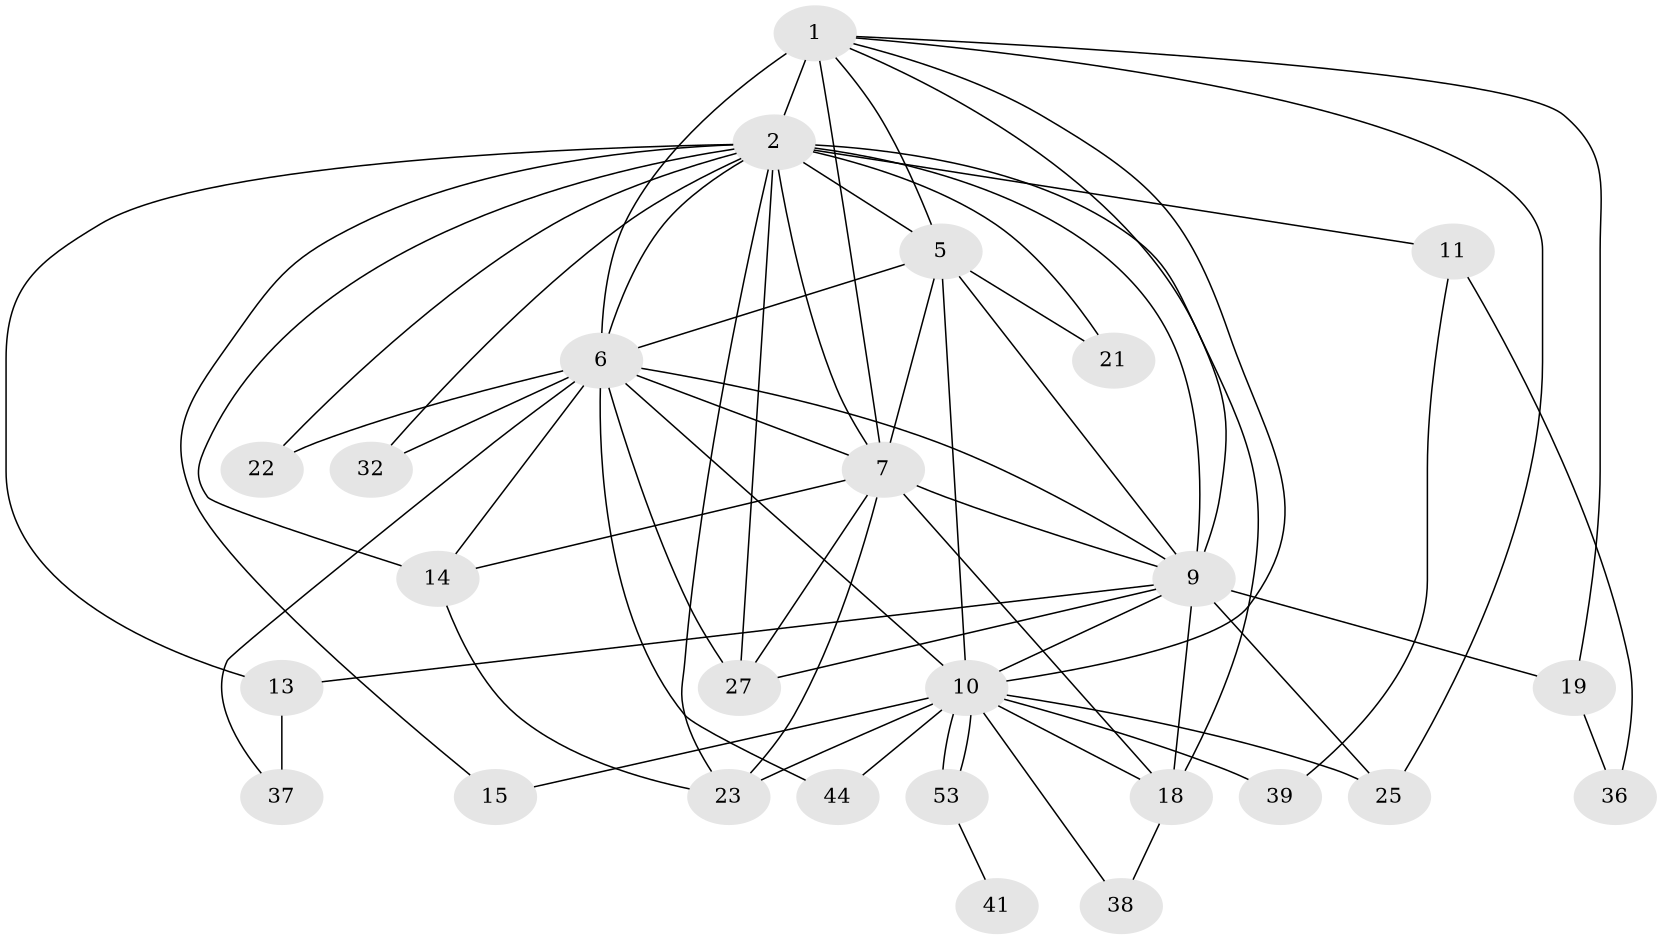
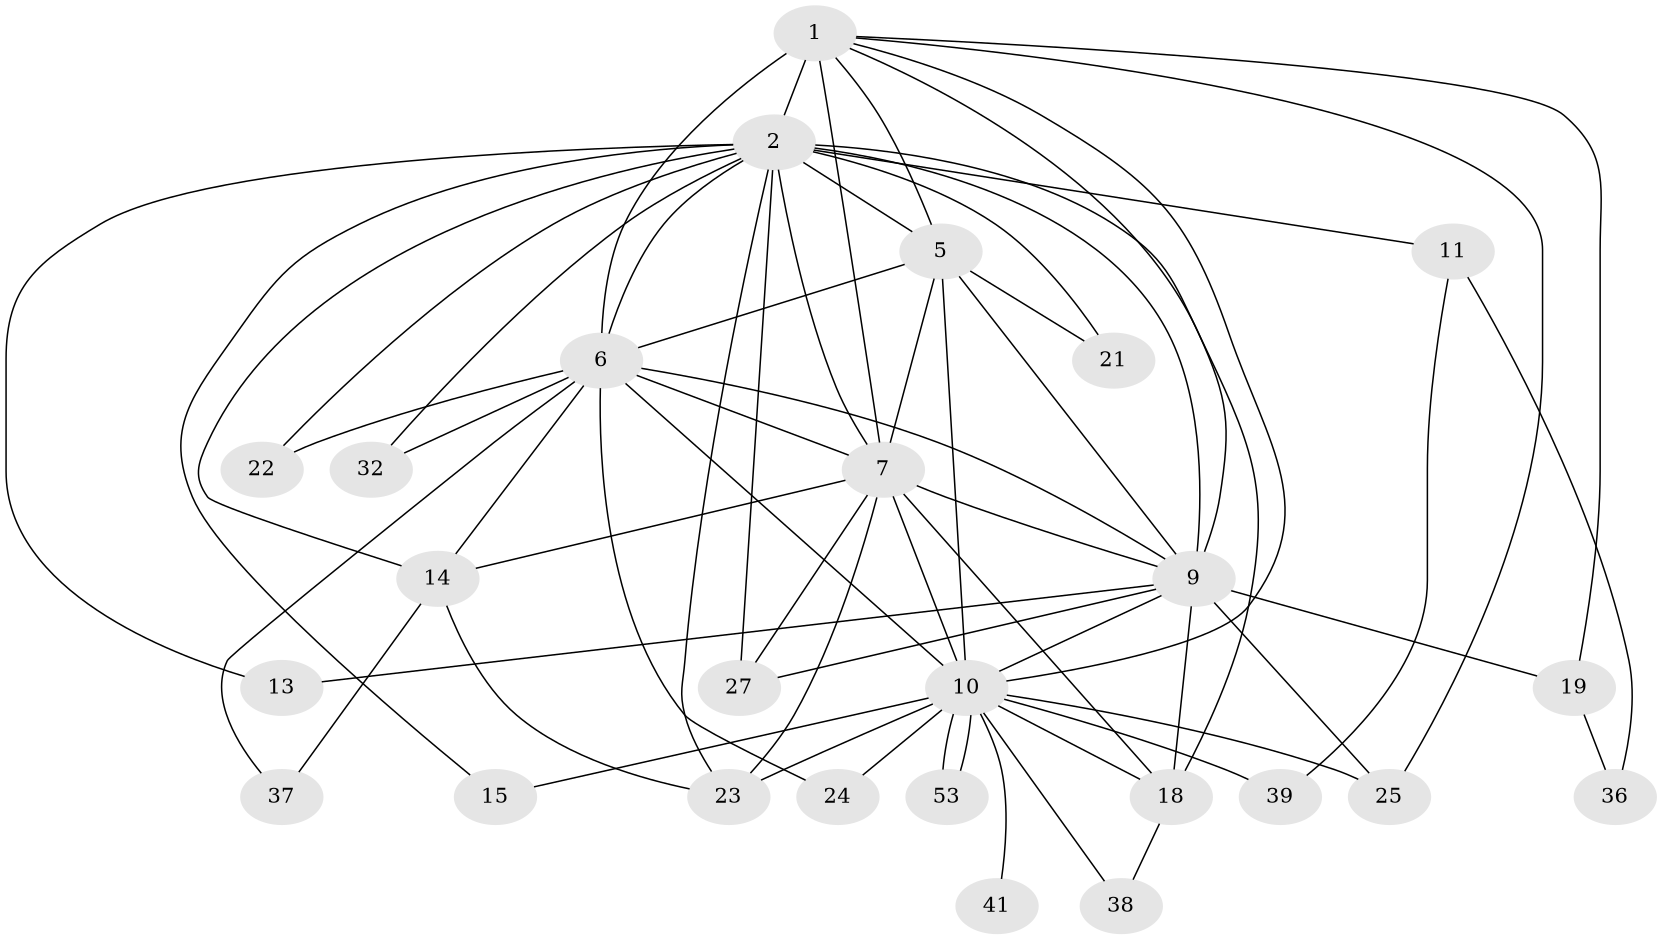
(659, 536) -> none
none -> (925, 579)
(282, 743) -> (357, 692)
(838, 797) -> (838, 797)
(972, 852) -> (1005, 794)
